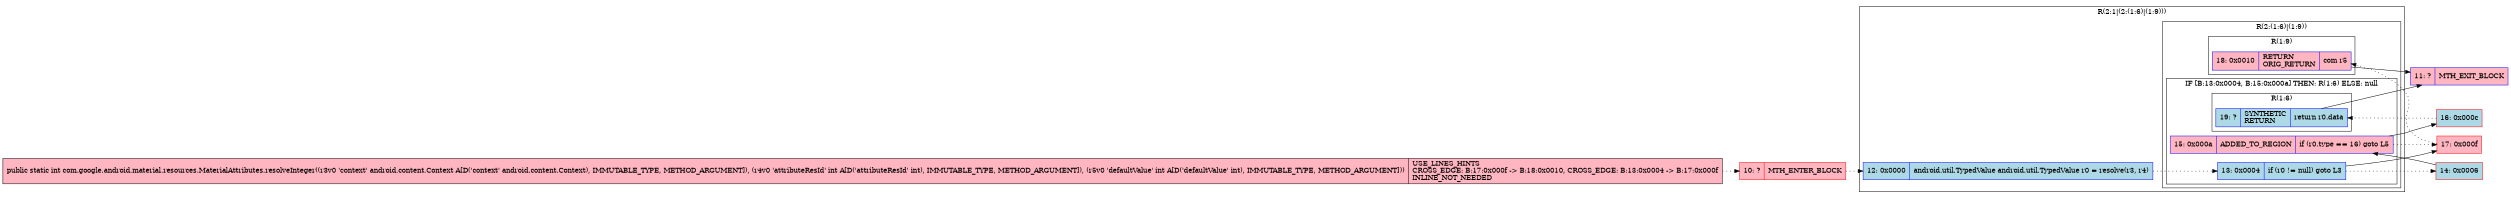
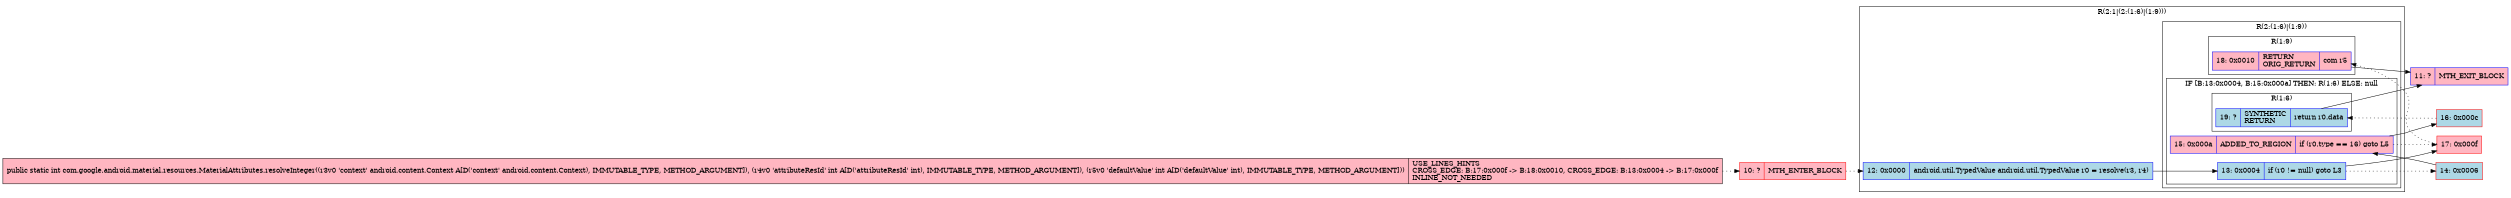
(2183, 171) -> (2183, 171)
